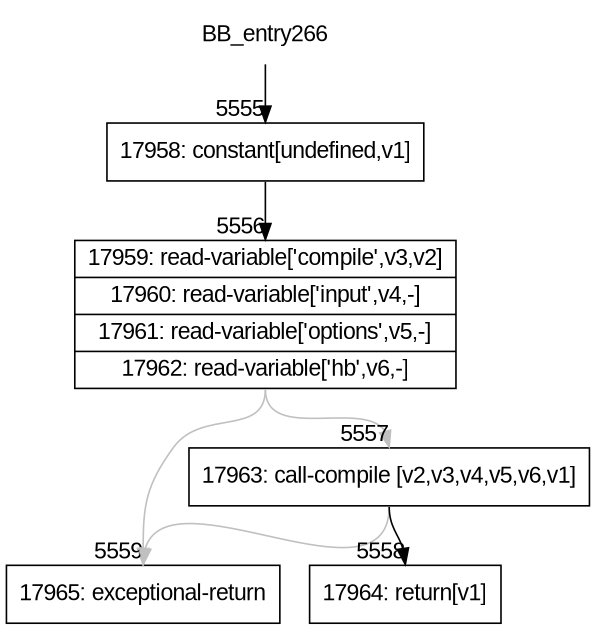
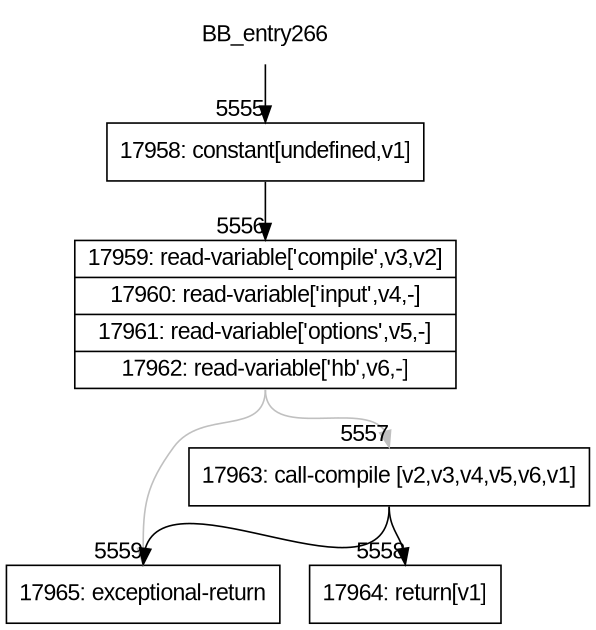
(274, 537) -> (274, 537)
